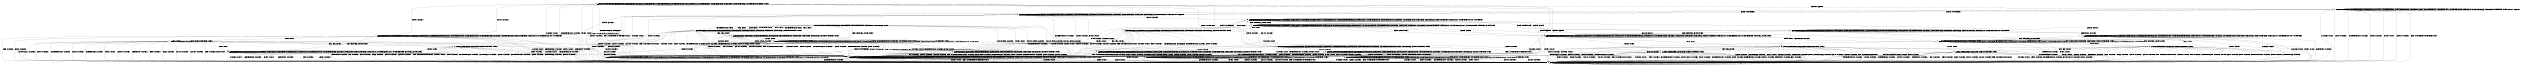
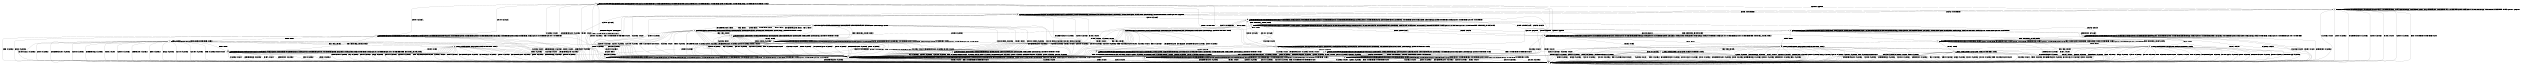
none -> (1427, 17)
(1751, 37) -> none
(1512, 48) -> (928, 33)
(610, 52) -> (610, 52)
(1221, 53) -> none
